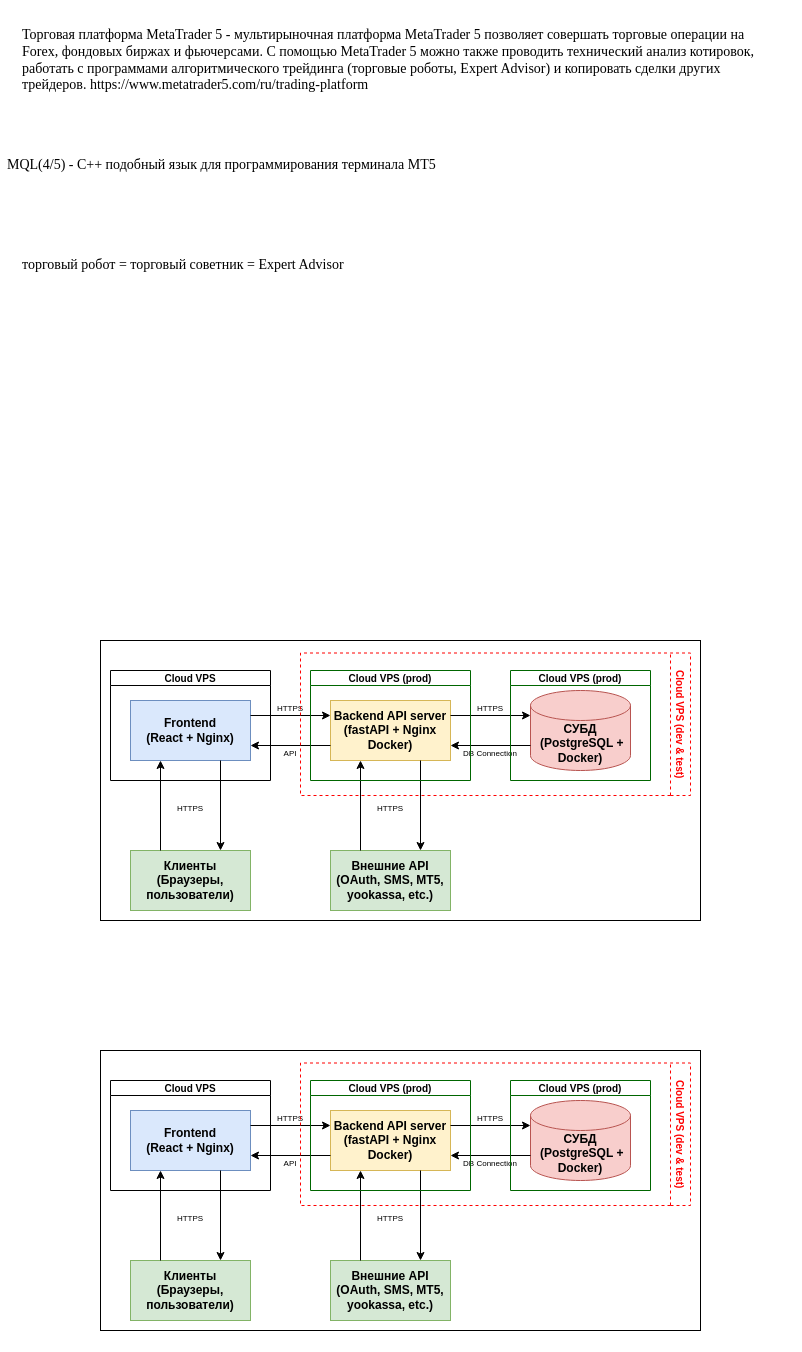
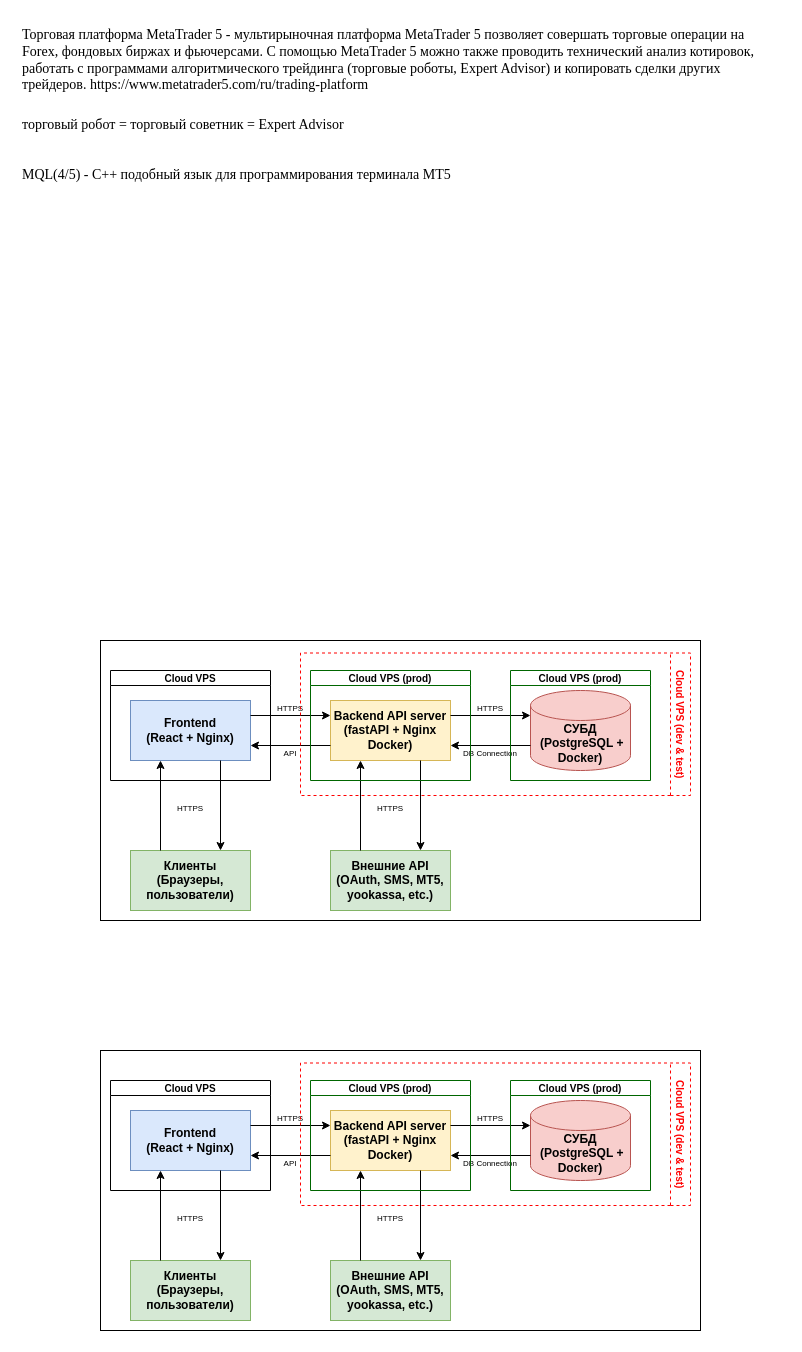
(241, 166) -> (256, 176)
(256, 266) -> (256, 126)
